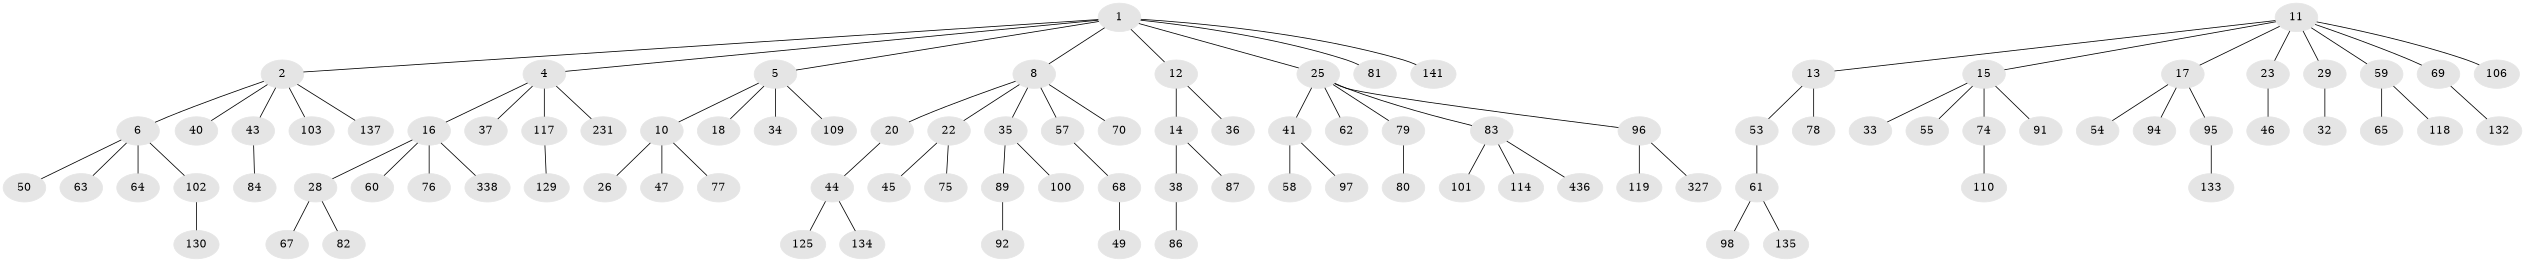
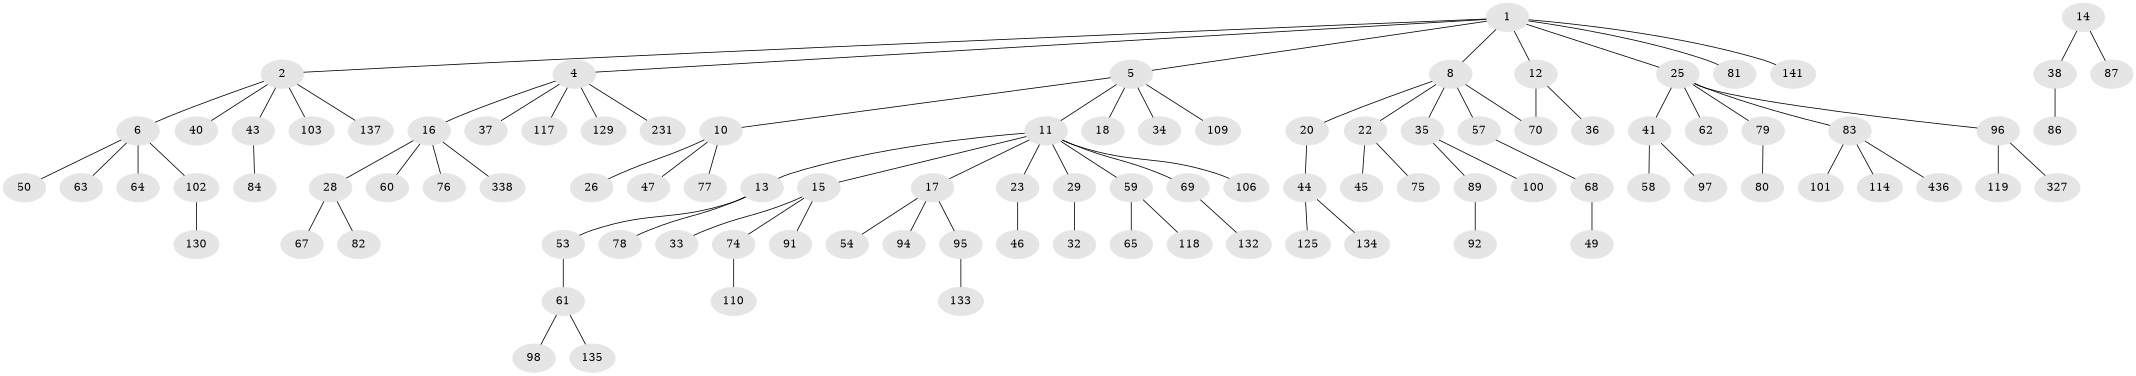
none -> (1089, 103)
(1176, 103) -> (1536, 103)
(1927, 131) -> none
(546, 159) -> (589, 102)
